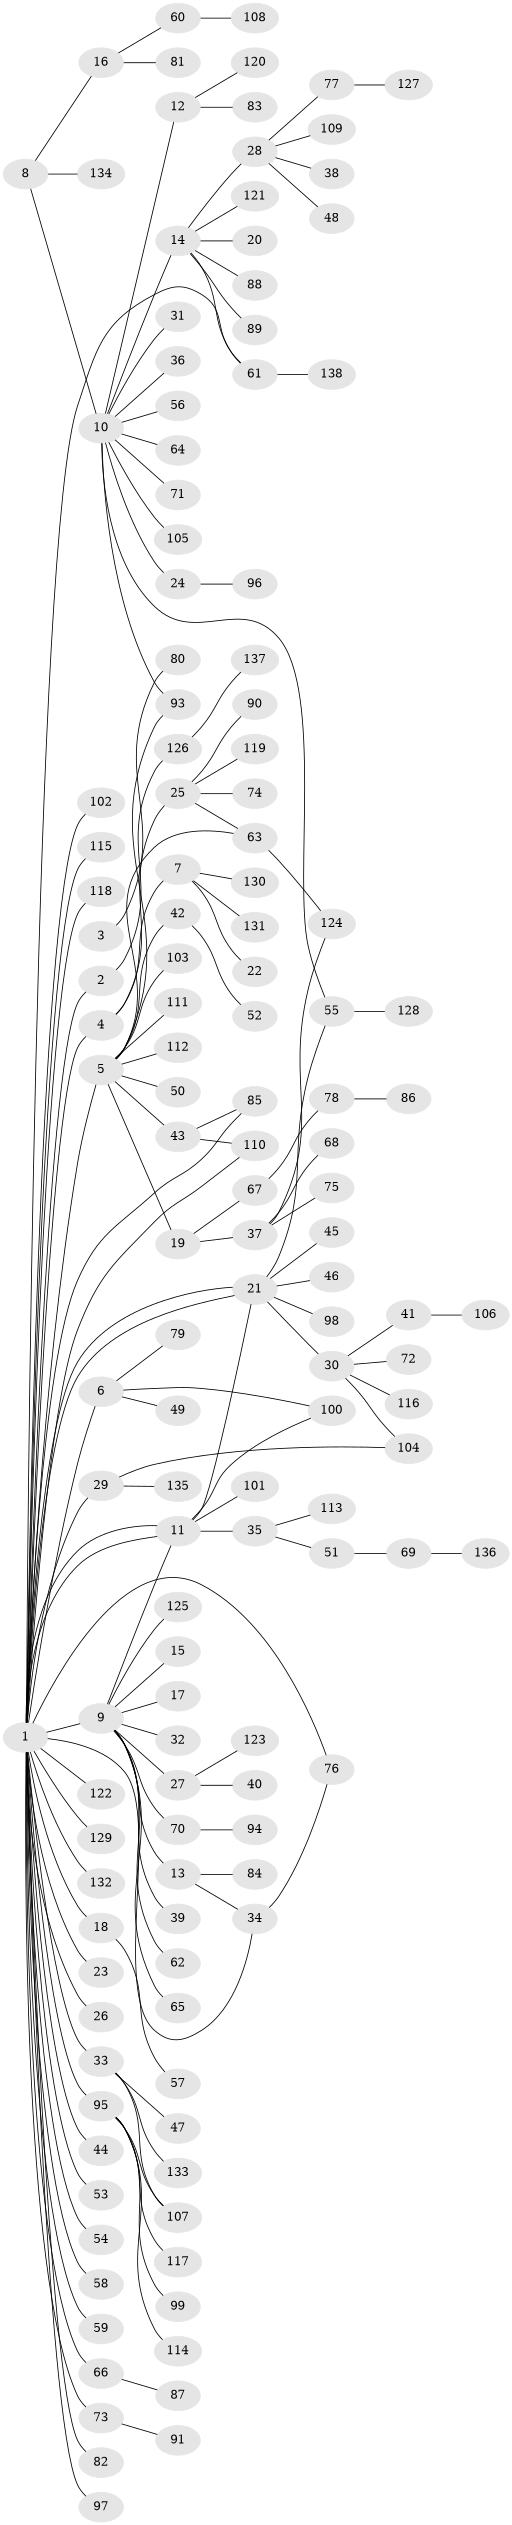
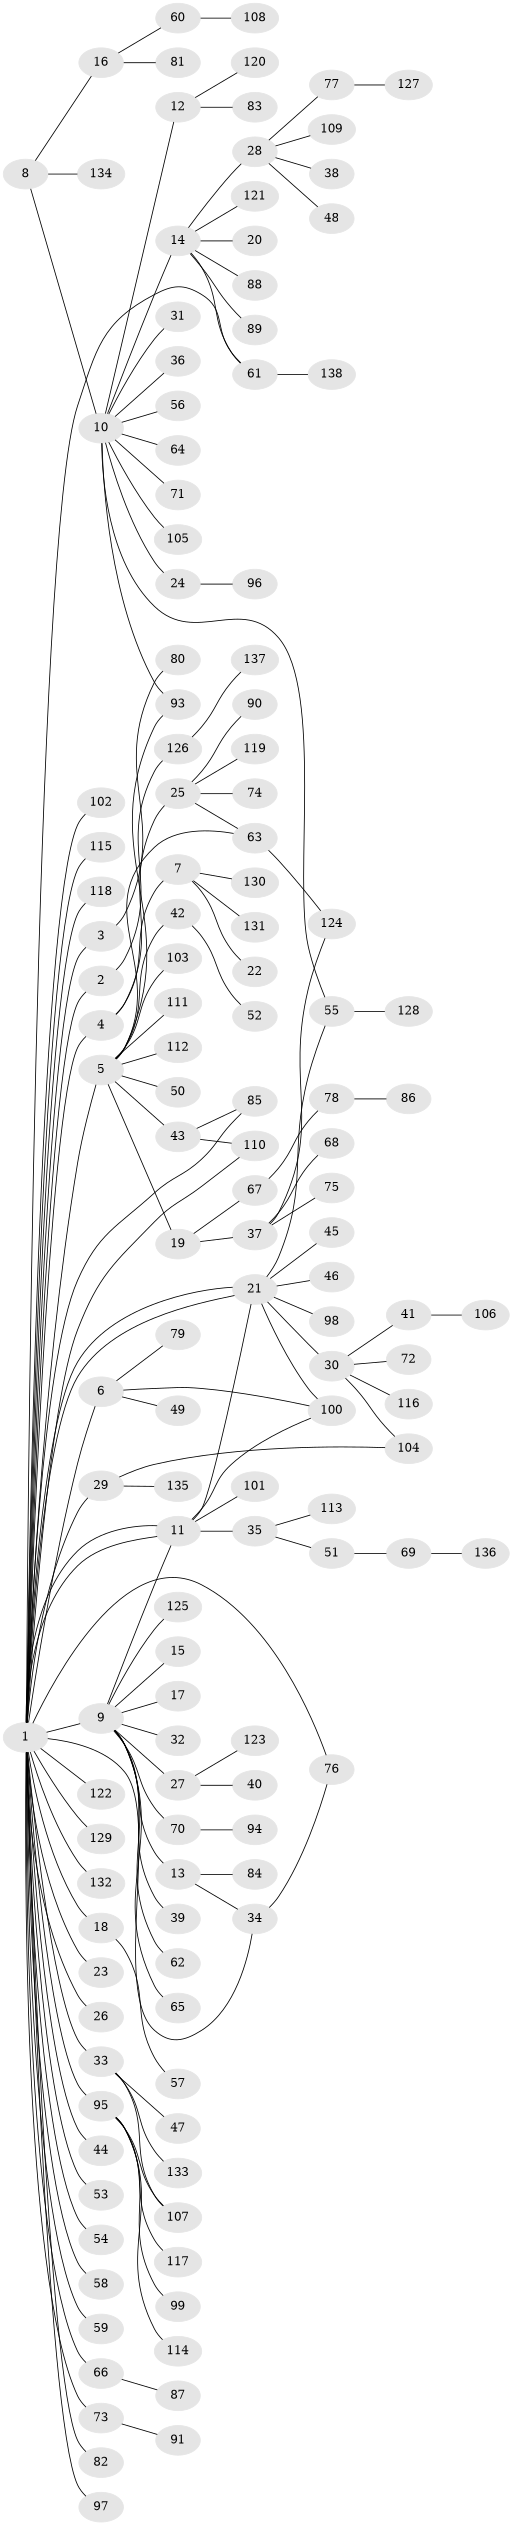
none -> (41, 1332)
none -> (286, 1354)
